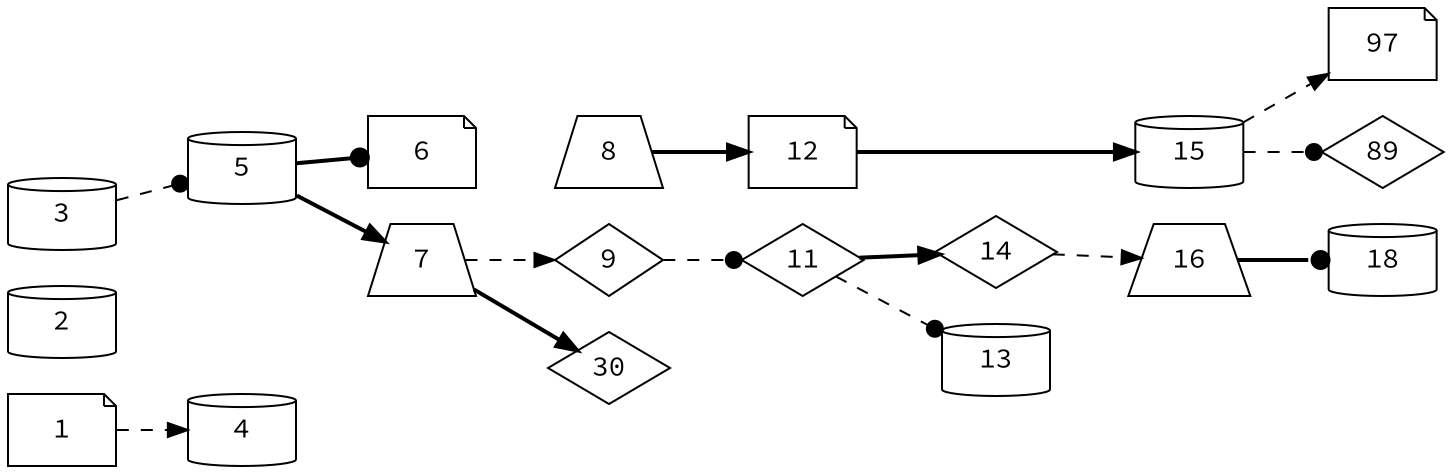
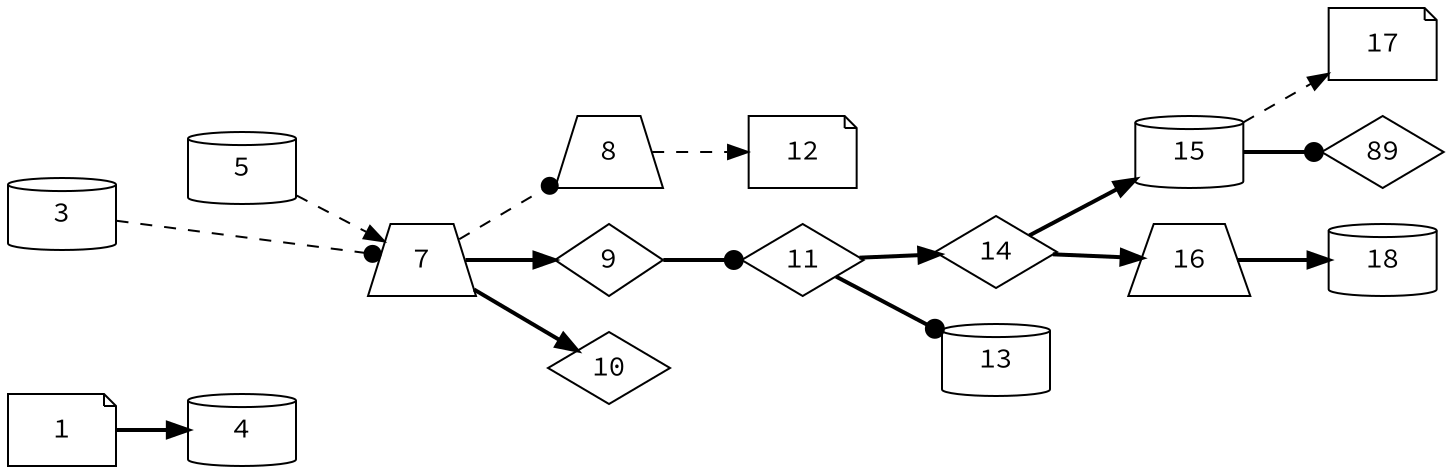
(1383, 44) -> (1383, 44)
(422, 152) -> none
(690, 152) -> (690, 152)
(986, 152) -> (1073, 212)
(1275, 152) -> (1275, 152)
(144, 193) -> (240, 237)
(331, 214) -> (331, 214)
none -> (501, 215)
(1087, 256) -> (1087, 256)
(500, 260) -> (500, 260)
(694, 260) -> (694, 260)
(1273, 260) -> (1273, 260)
(882, 301) -> (882, 301)
(62, 322) -> none
(609, 368) -> (609, 368)
(142, 430) -> (142, 430)
